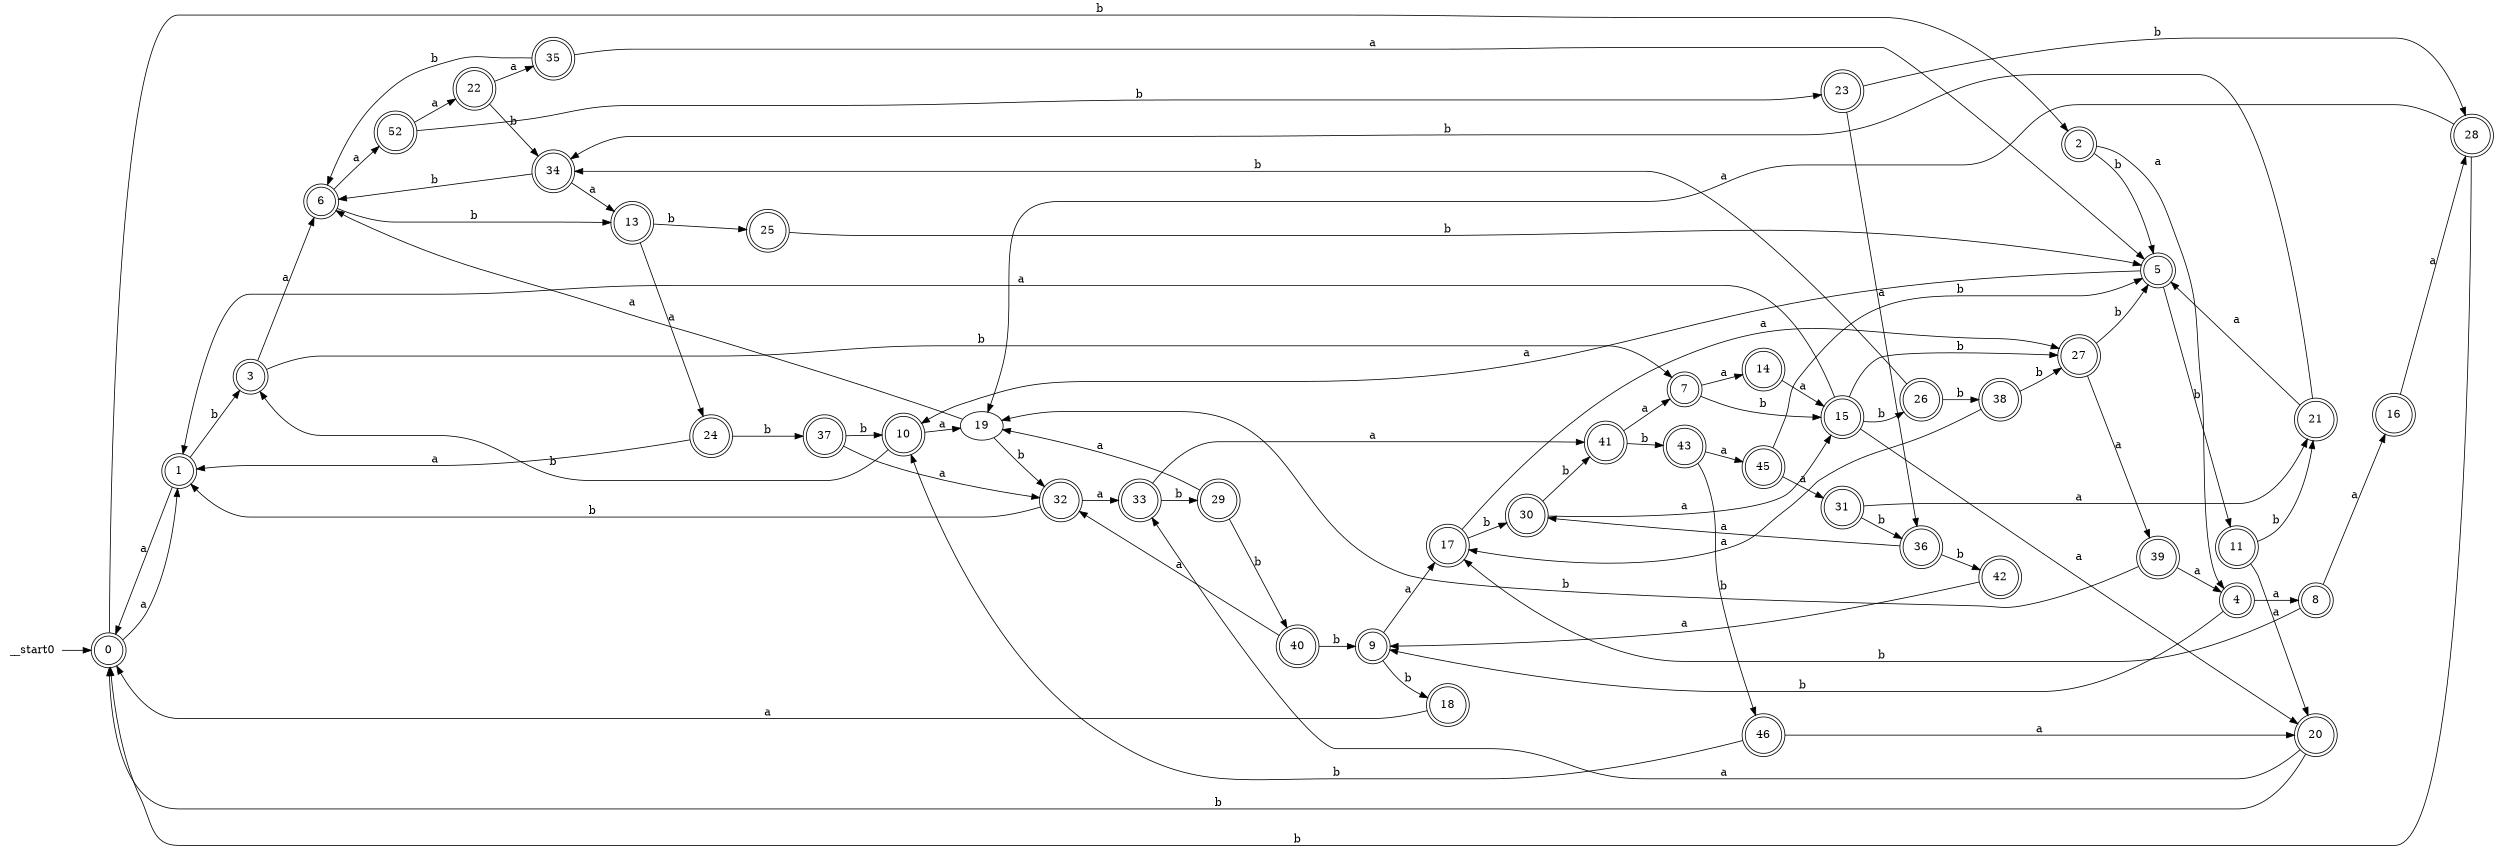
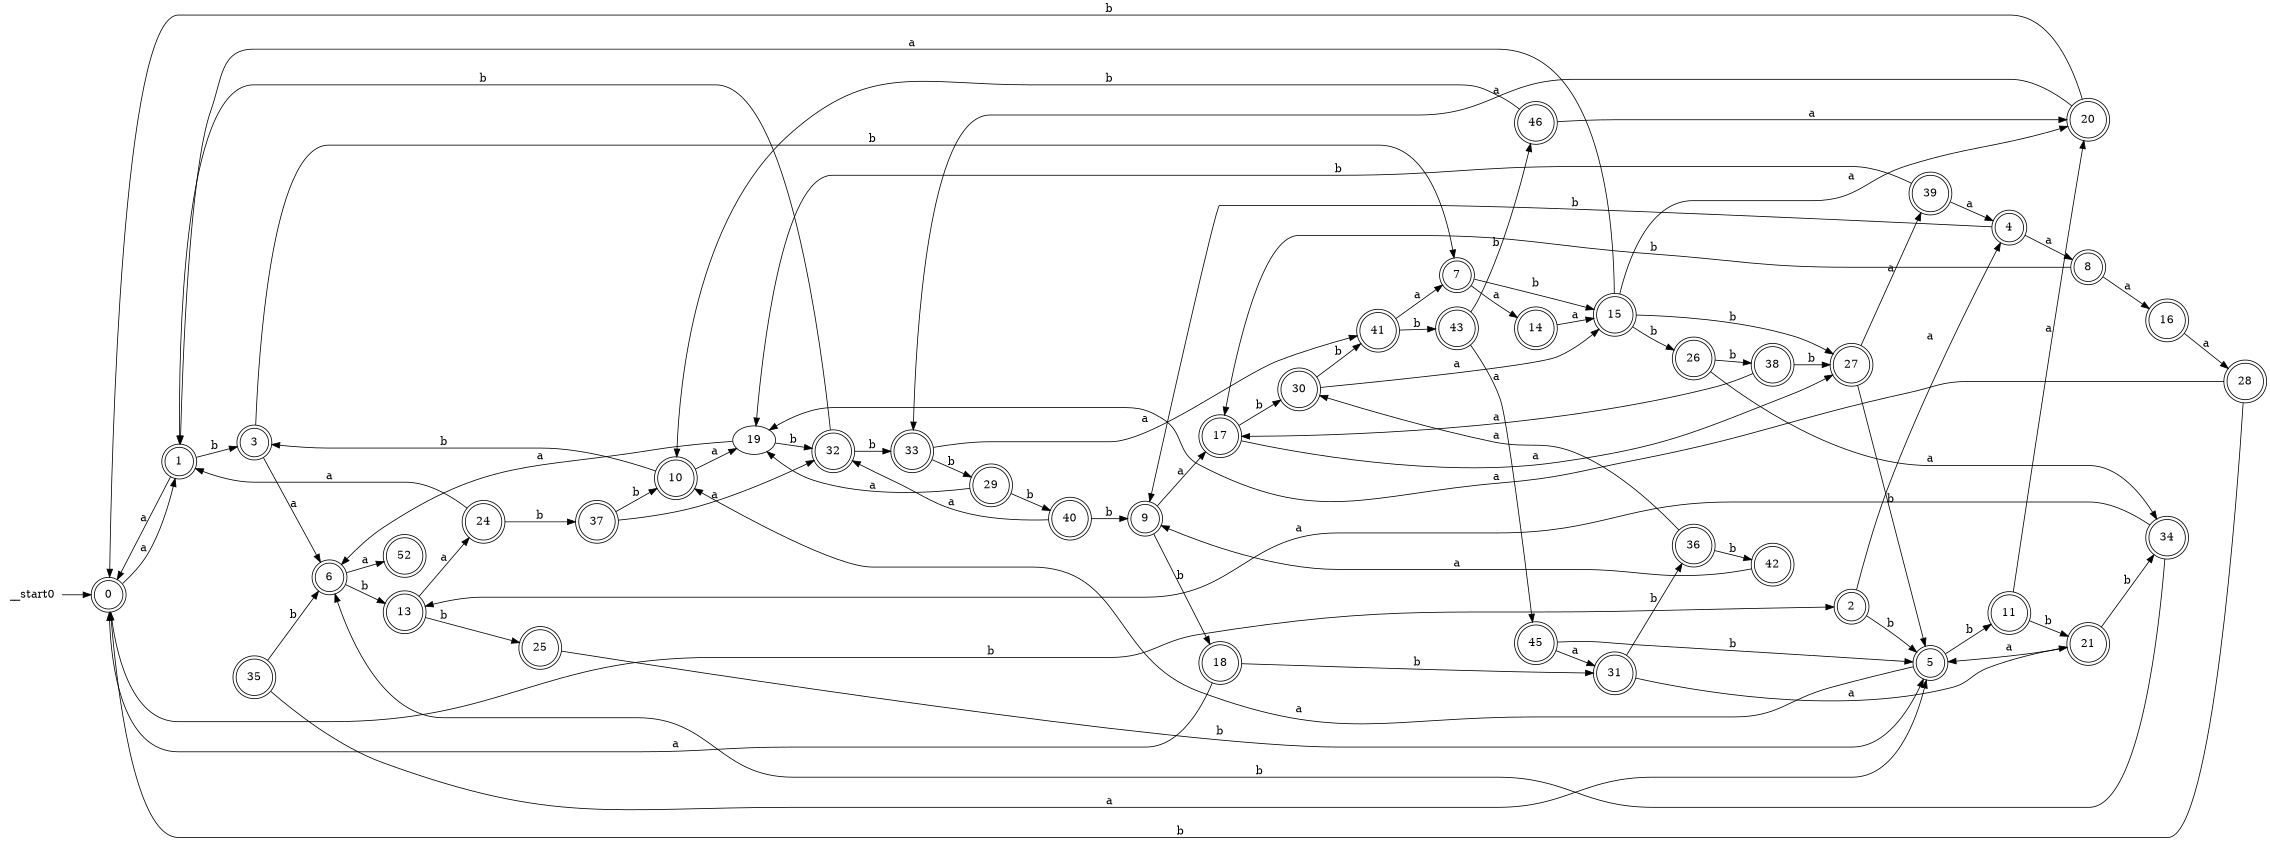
(474, 89) -> none
(1842, 91) -> none
(1258, 165) -> (1930, 459)
(1100, 494) -> (873, 445)
none -> (1414, 669)
